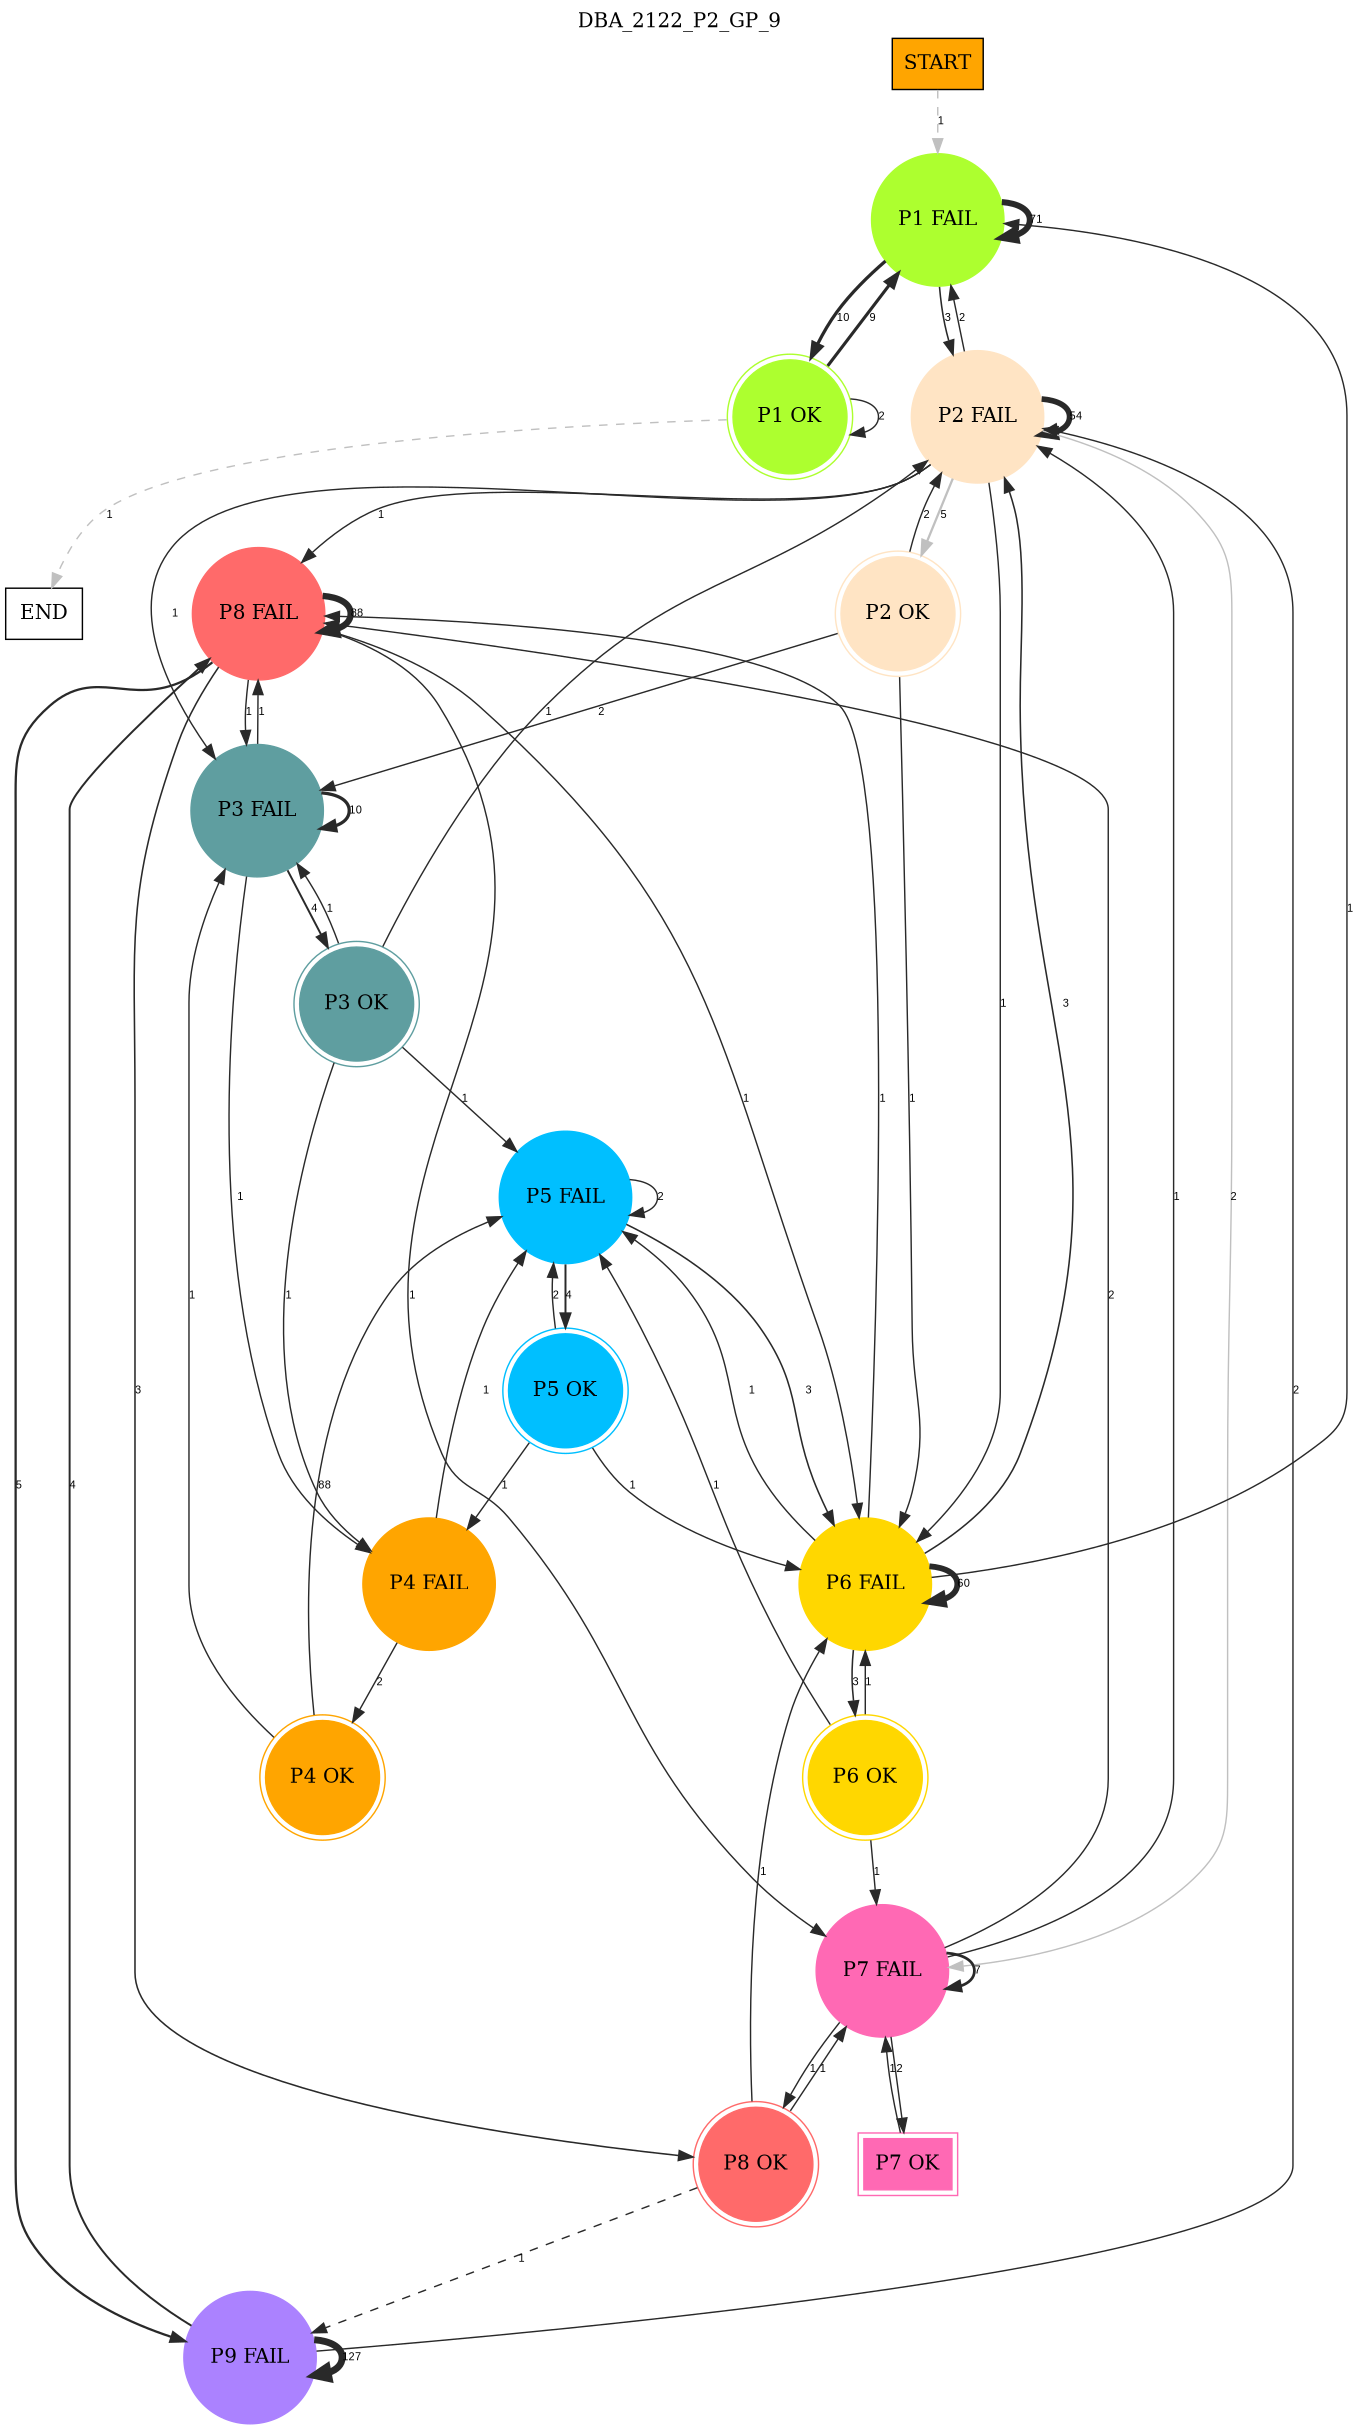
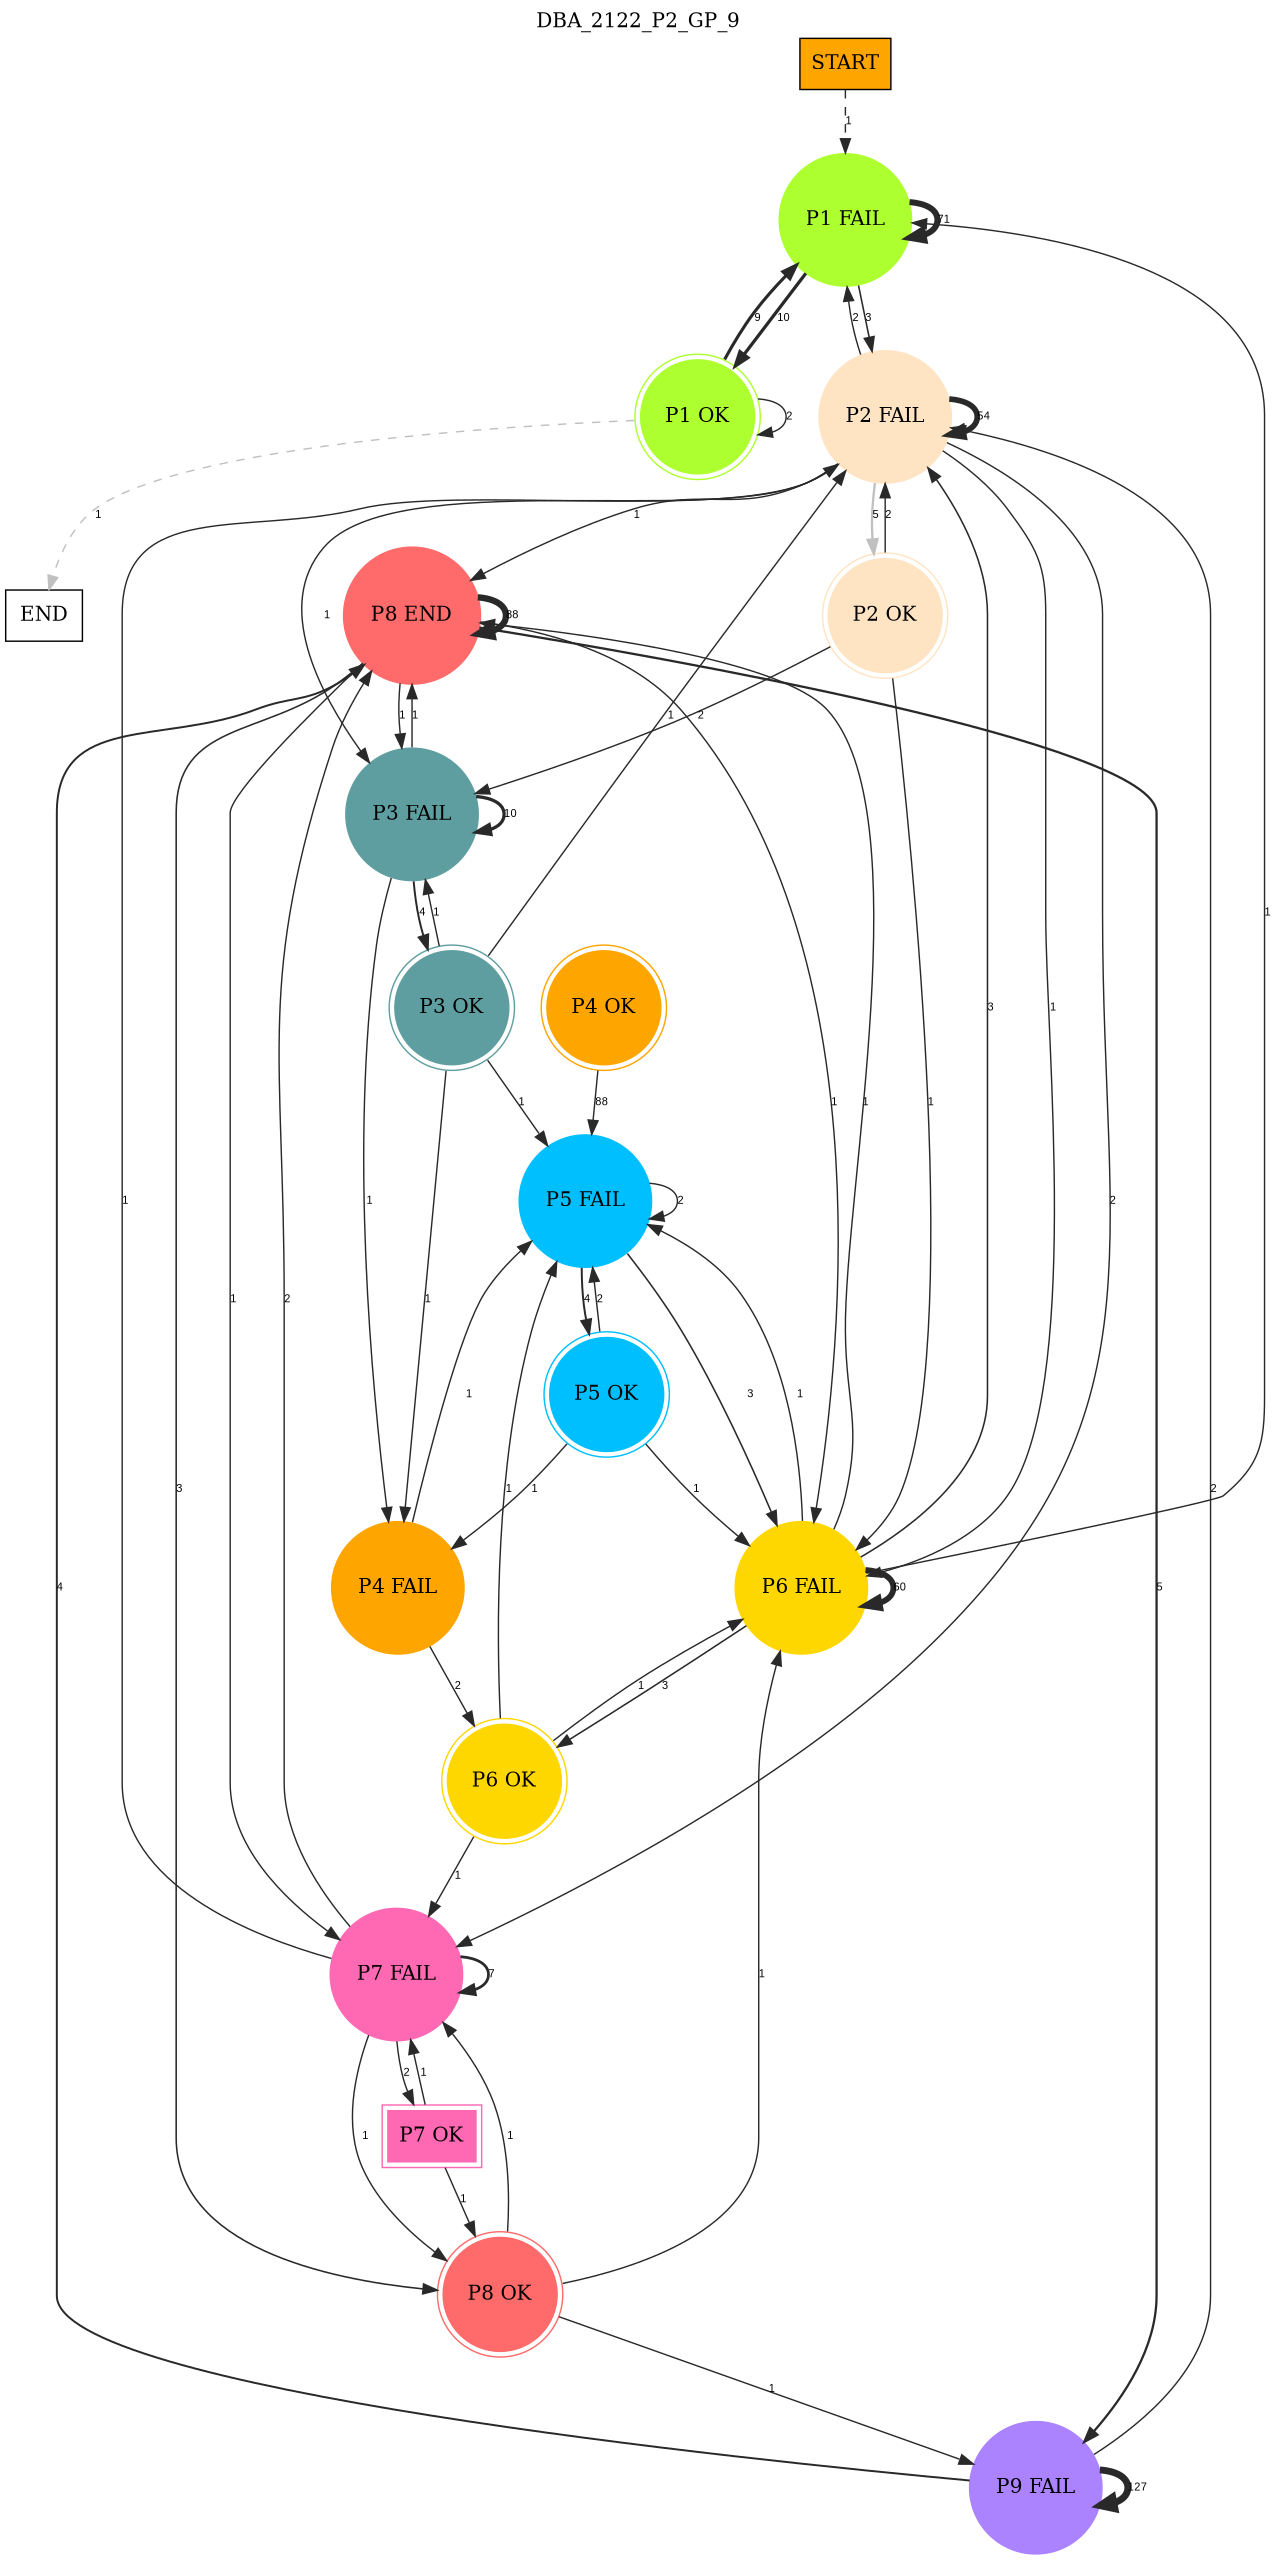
(938, 114) -> (845, 114)
(259, 614) -> (412, 616)
(1231, 1233) -> (1105, 1308)
(189, 1321) -> none
(378, 1676) -> (449, 1680)
none -> (457, 2195)
(512, 2258) -> (759, 2388)
